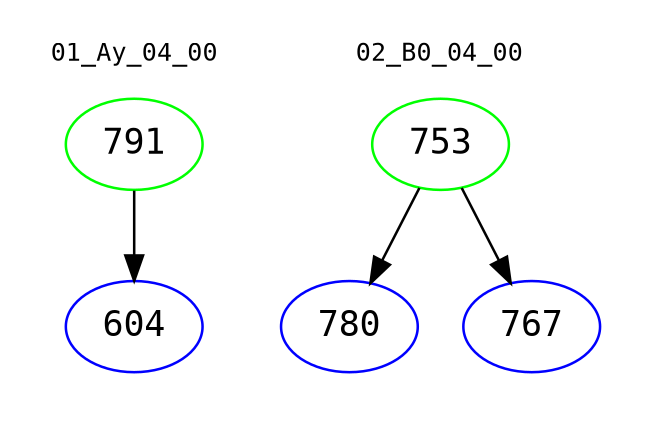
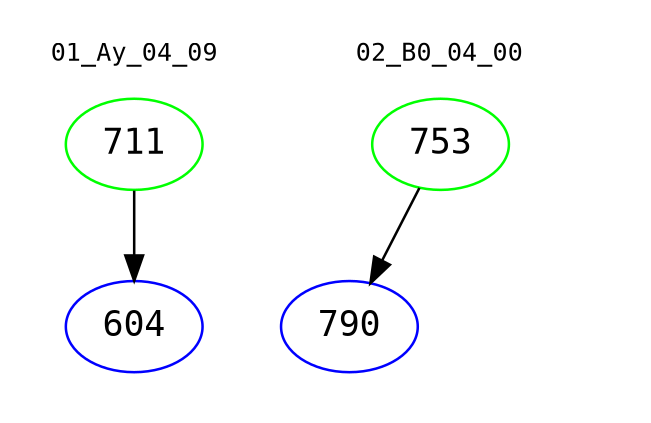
(135, 54) -> (135, 54)
(134, 144) -> (134, 144)
(349, 327) -> (349, 327)
(532, 327) -> none
